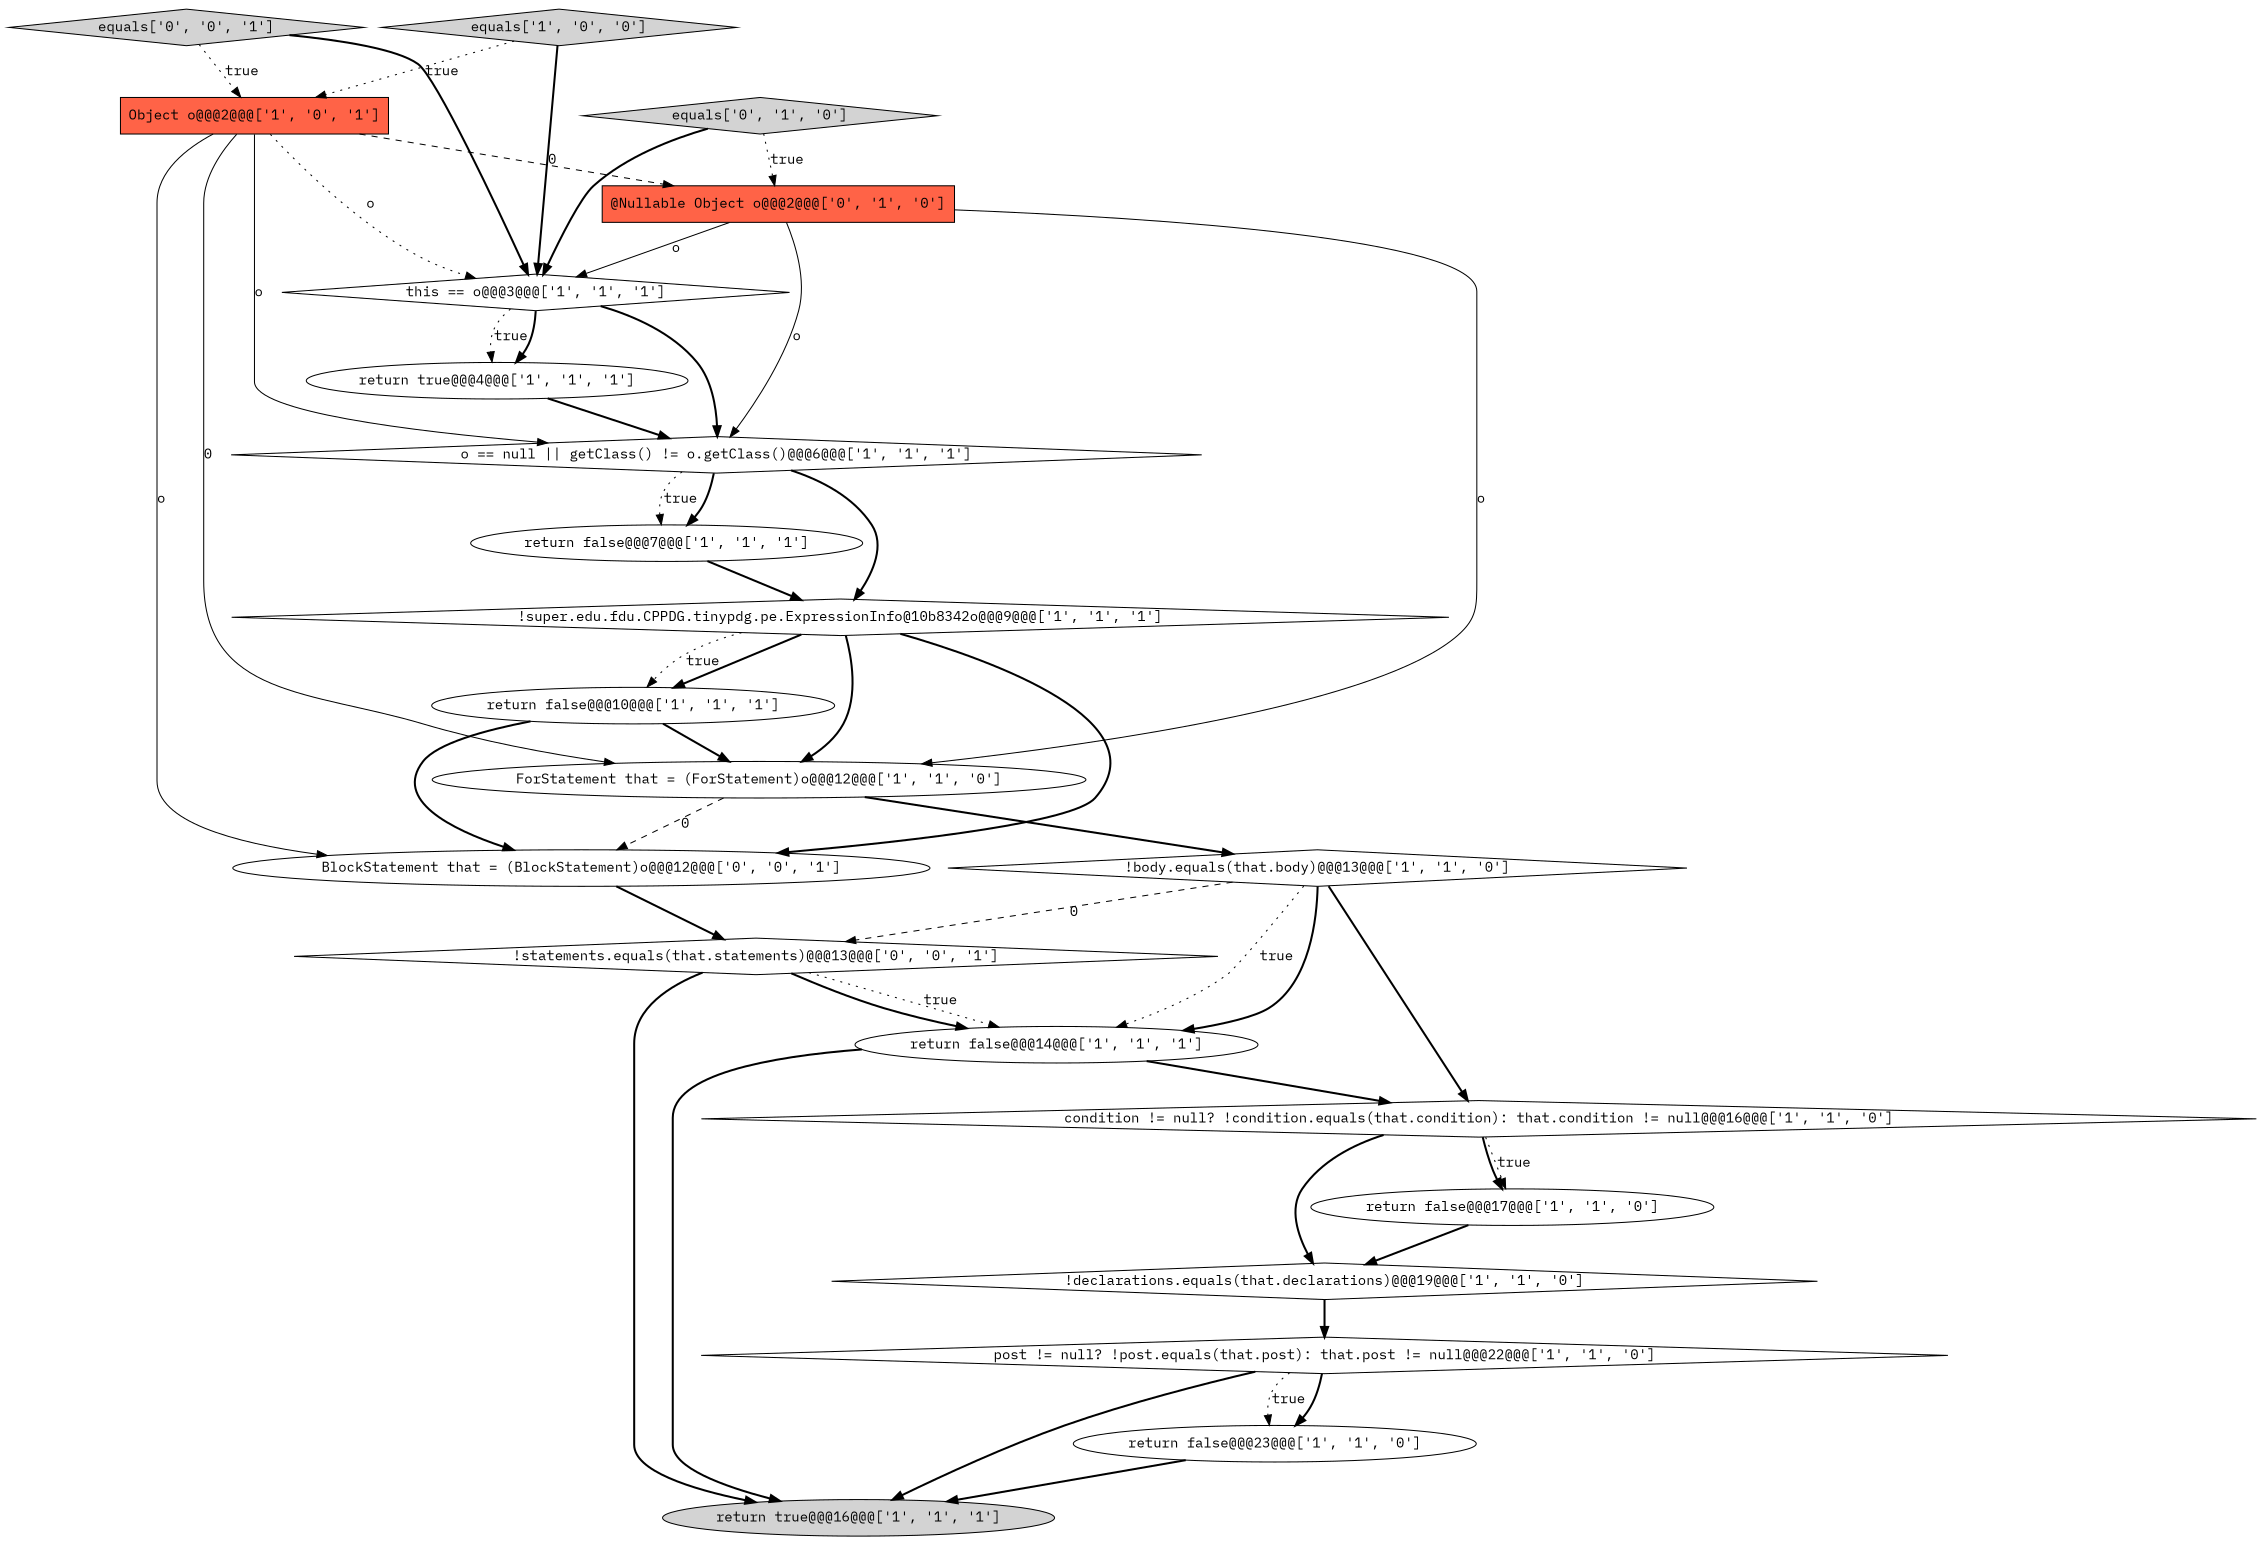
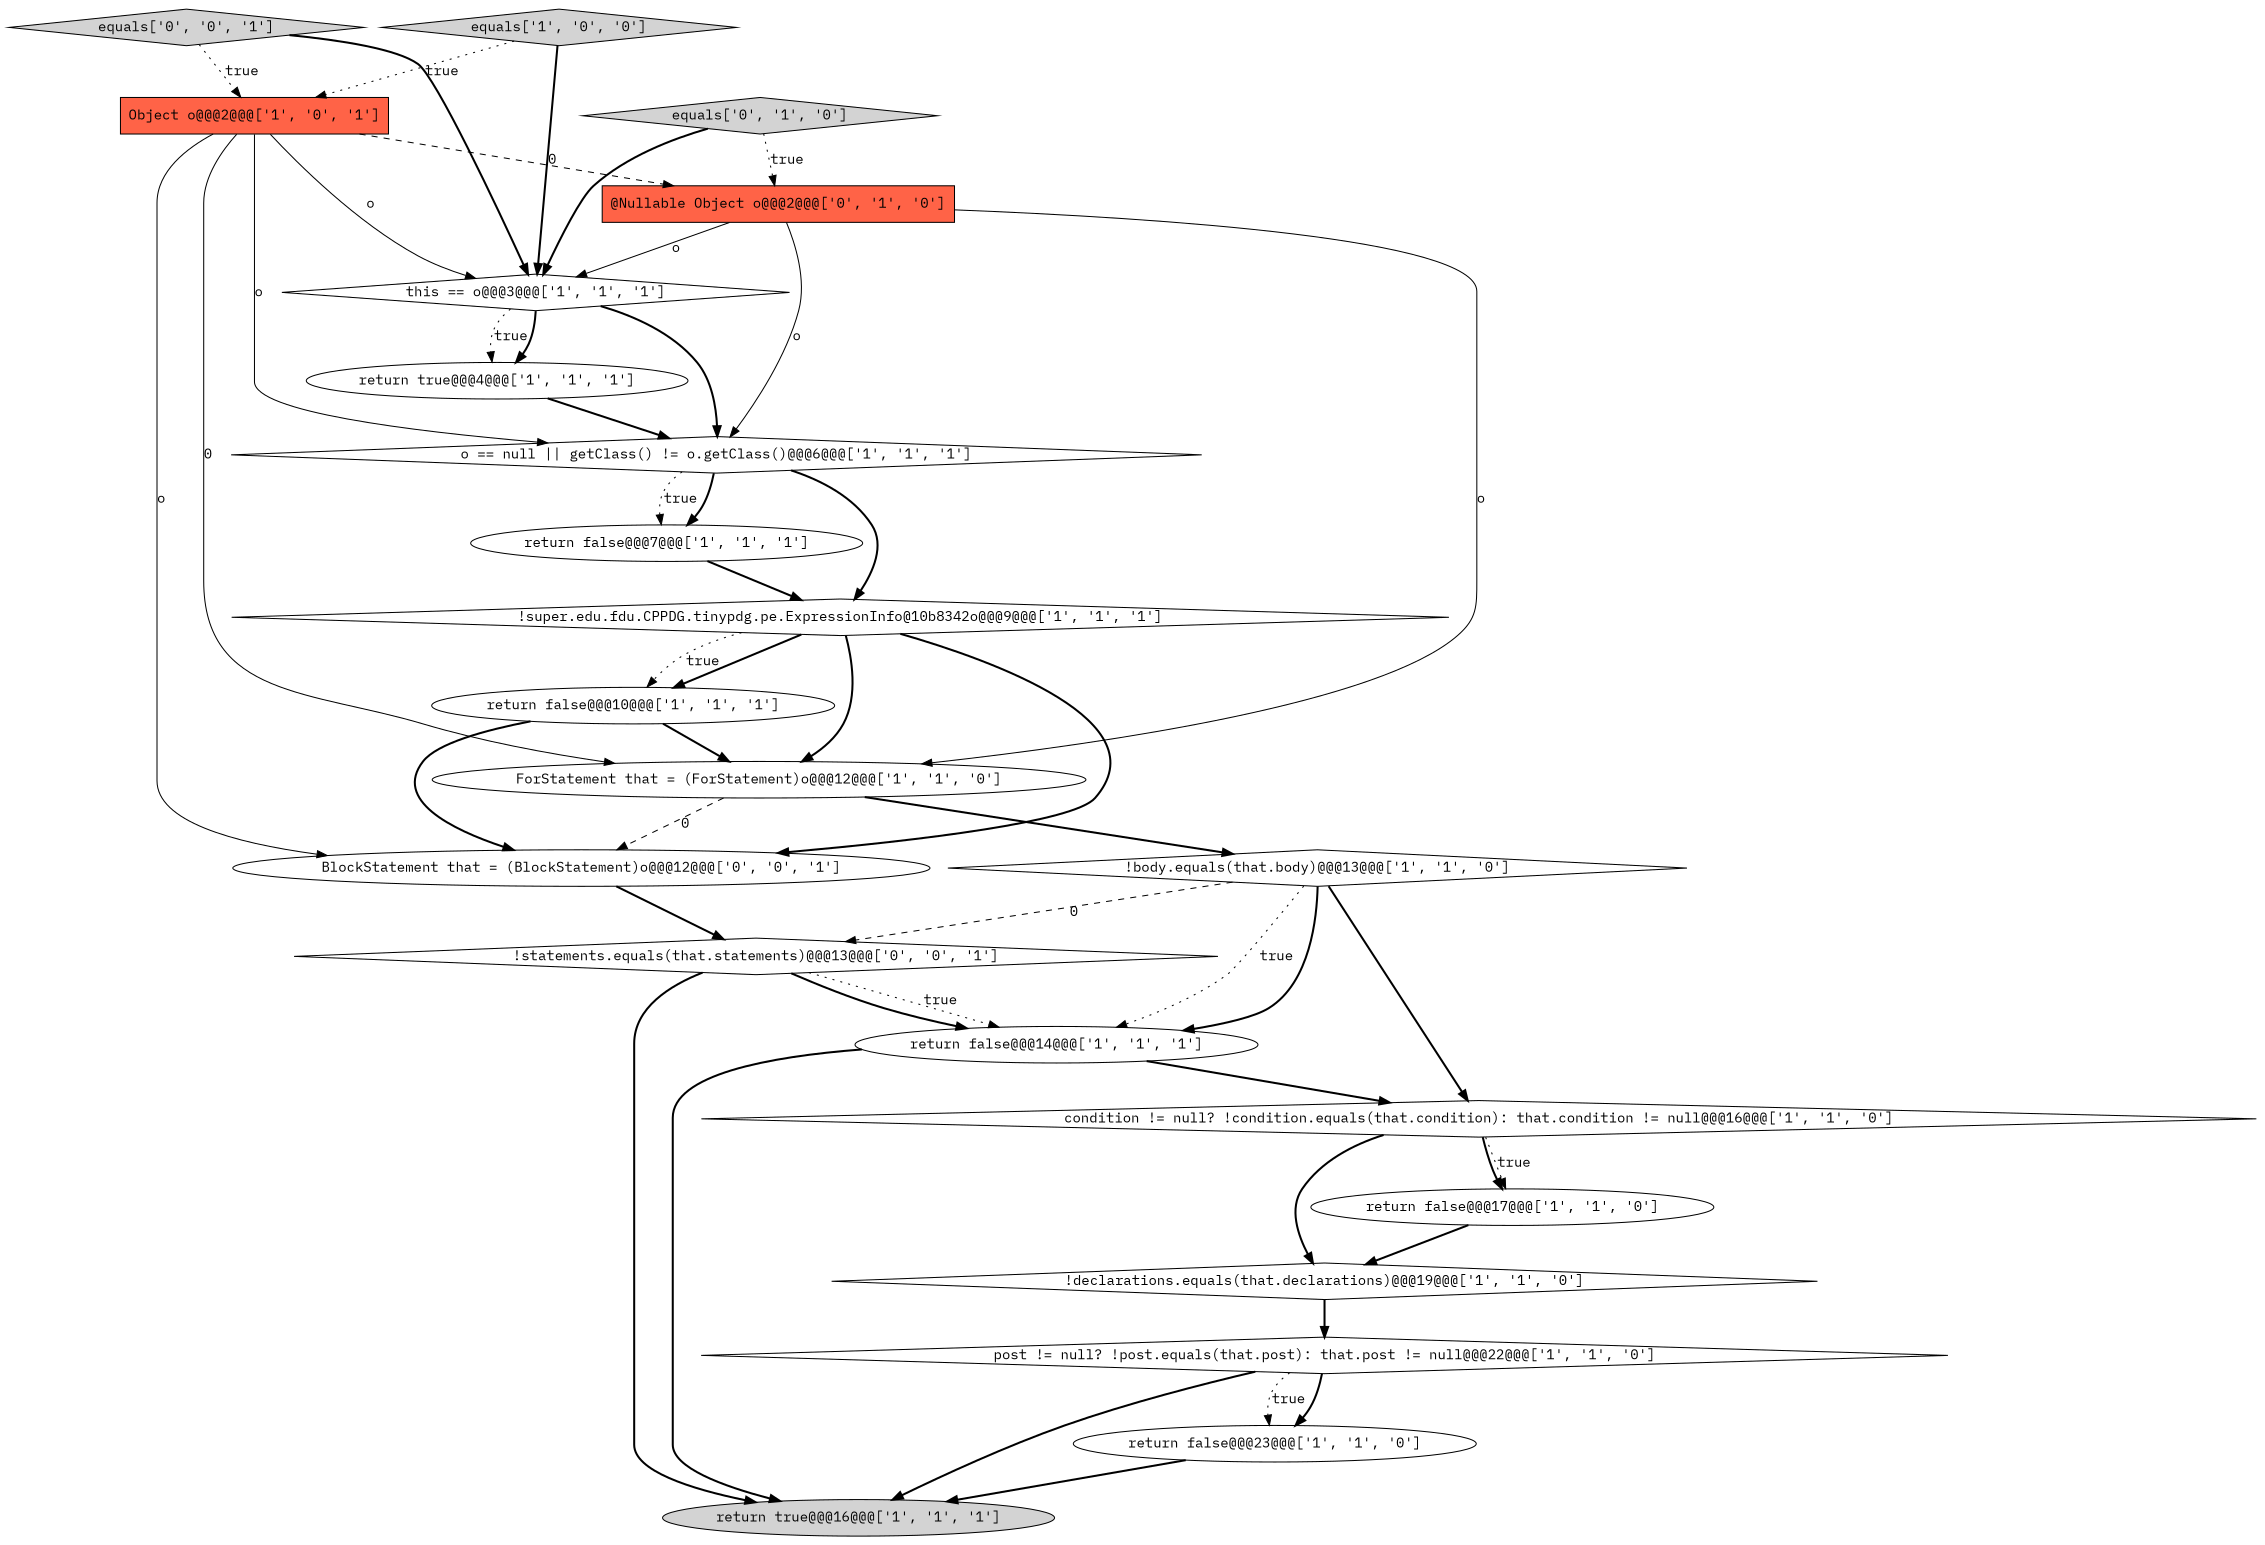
(360, 217) -> (360, 217)
